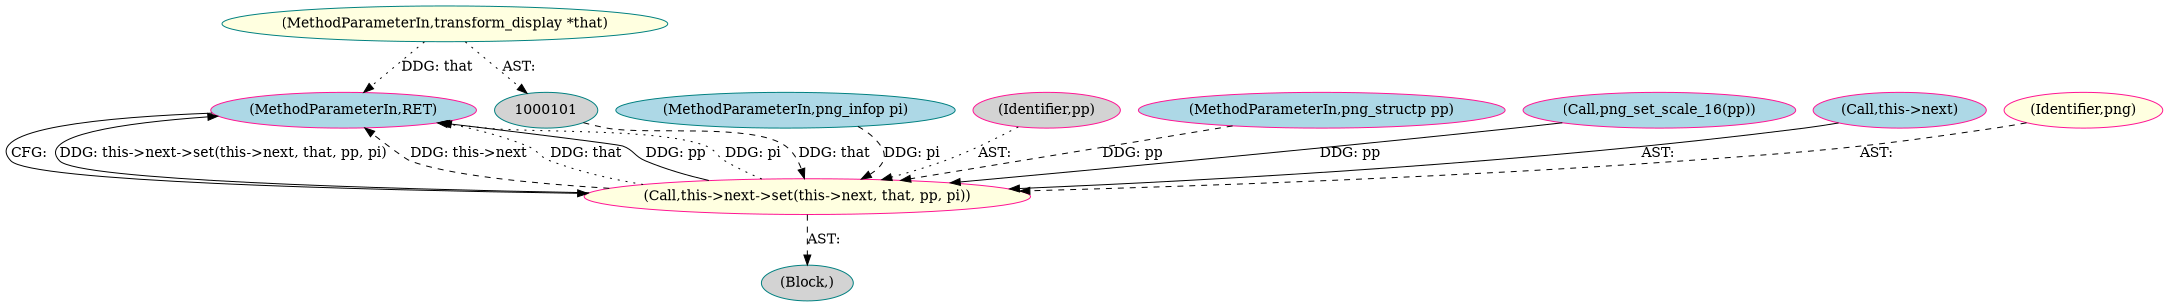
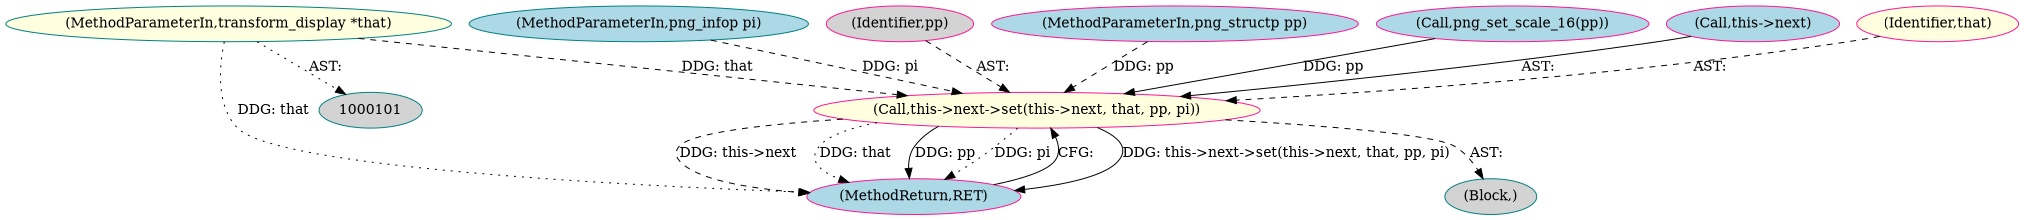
(344, 110) -> (914, 197)
(2083, 110) -> (1938, 24)
(699, 131) -> (628, 66)
(957, 156) -> (963, 64)
